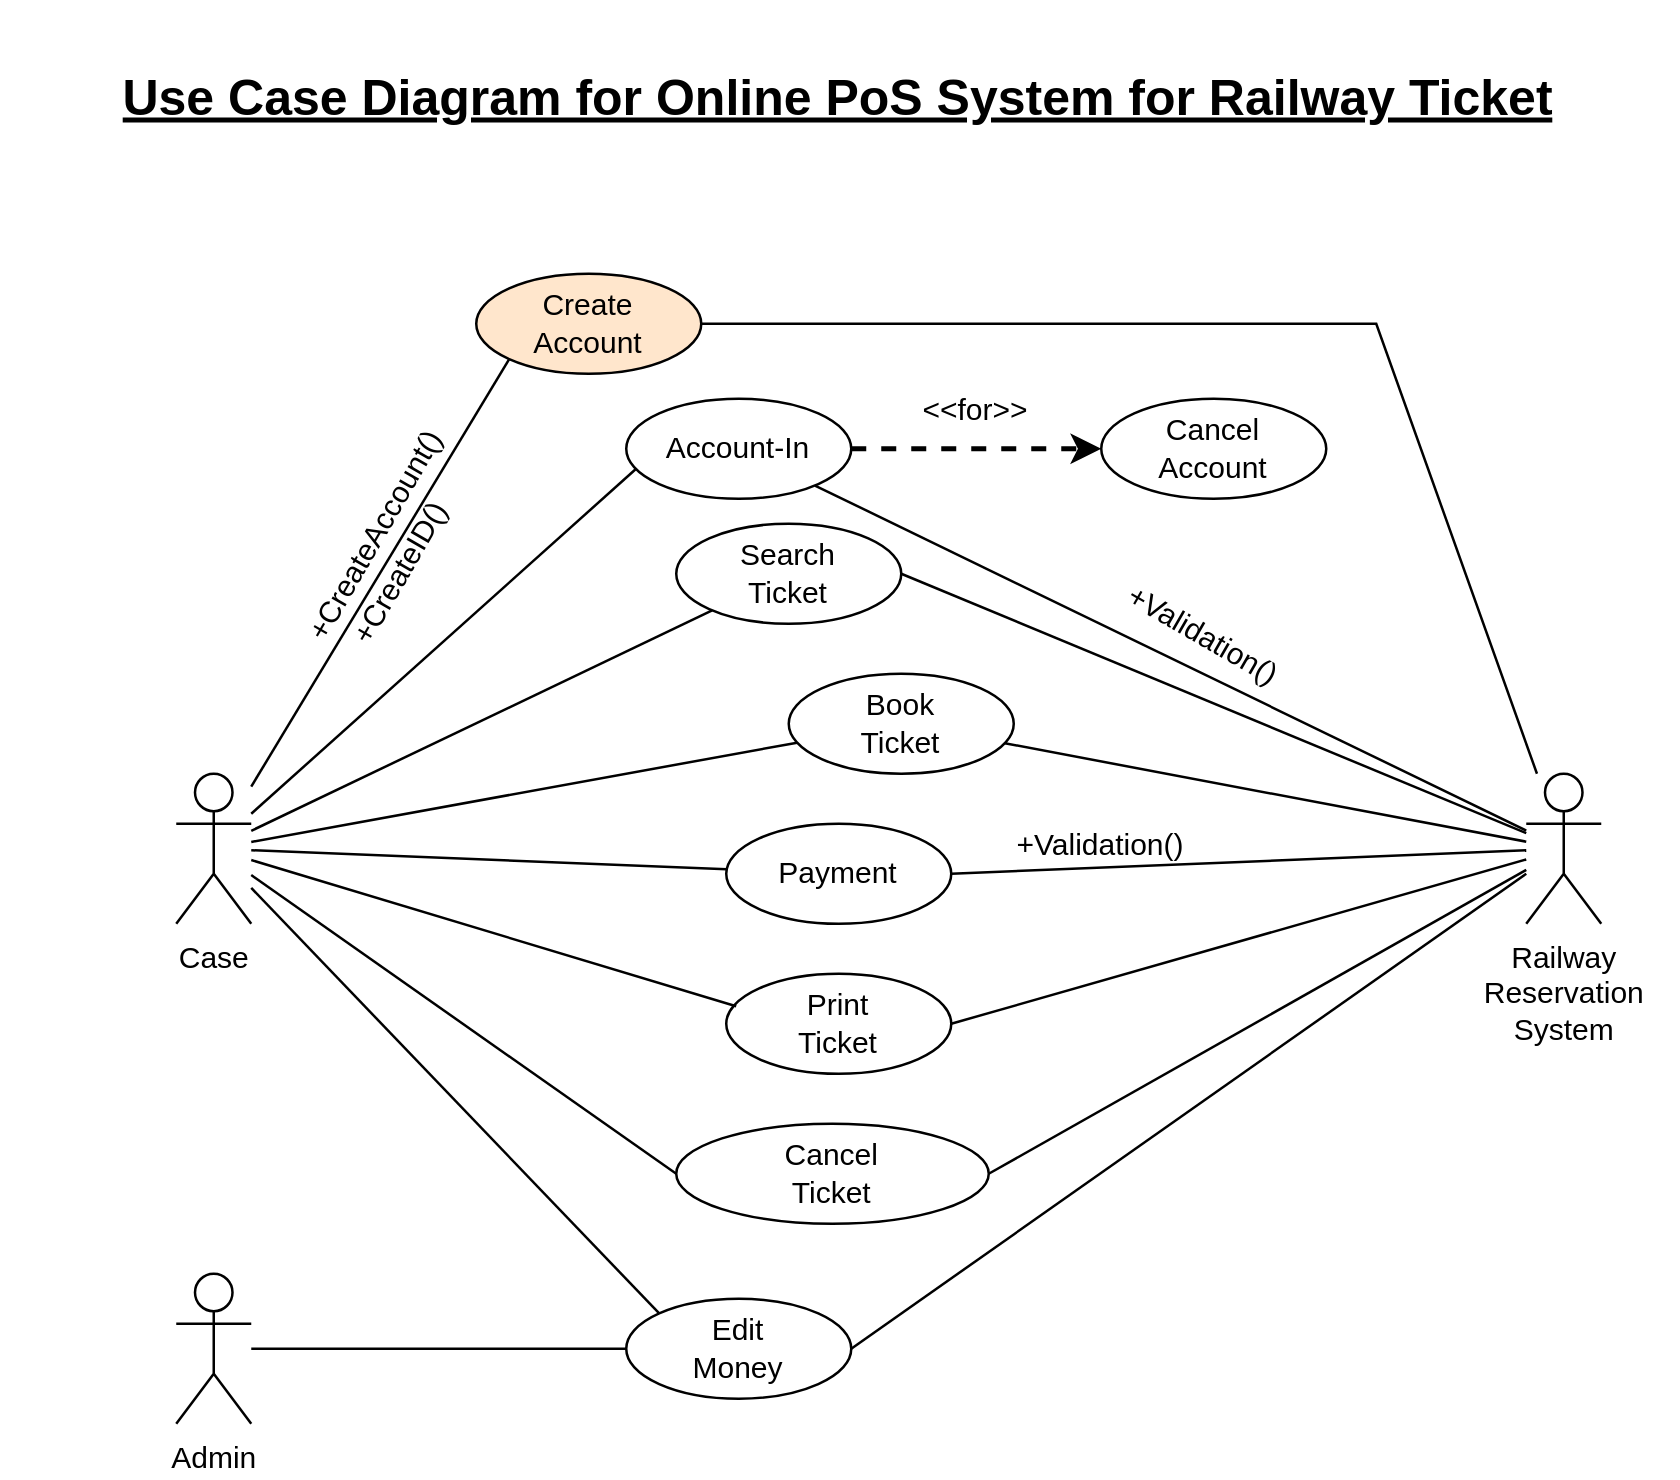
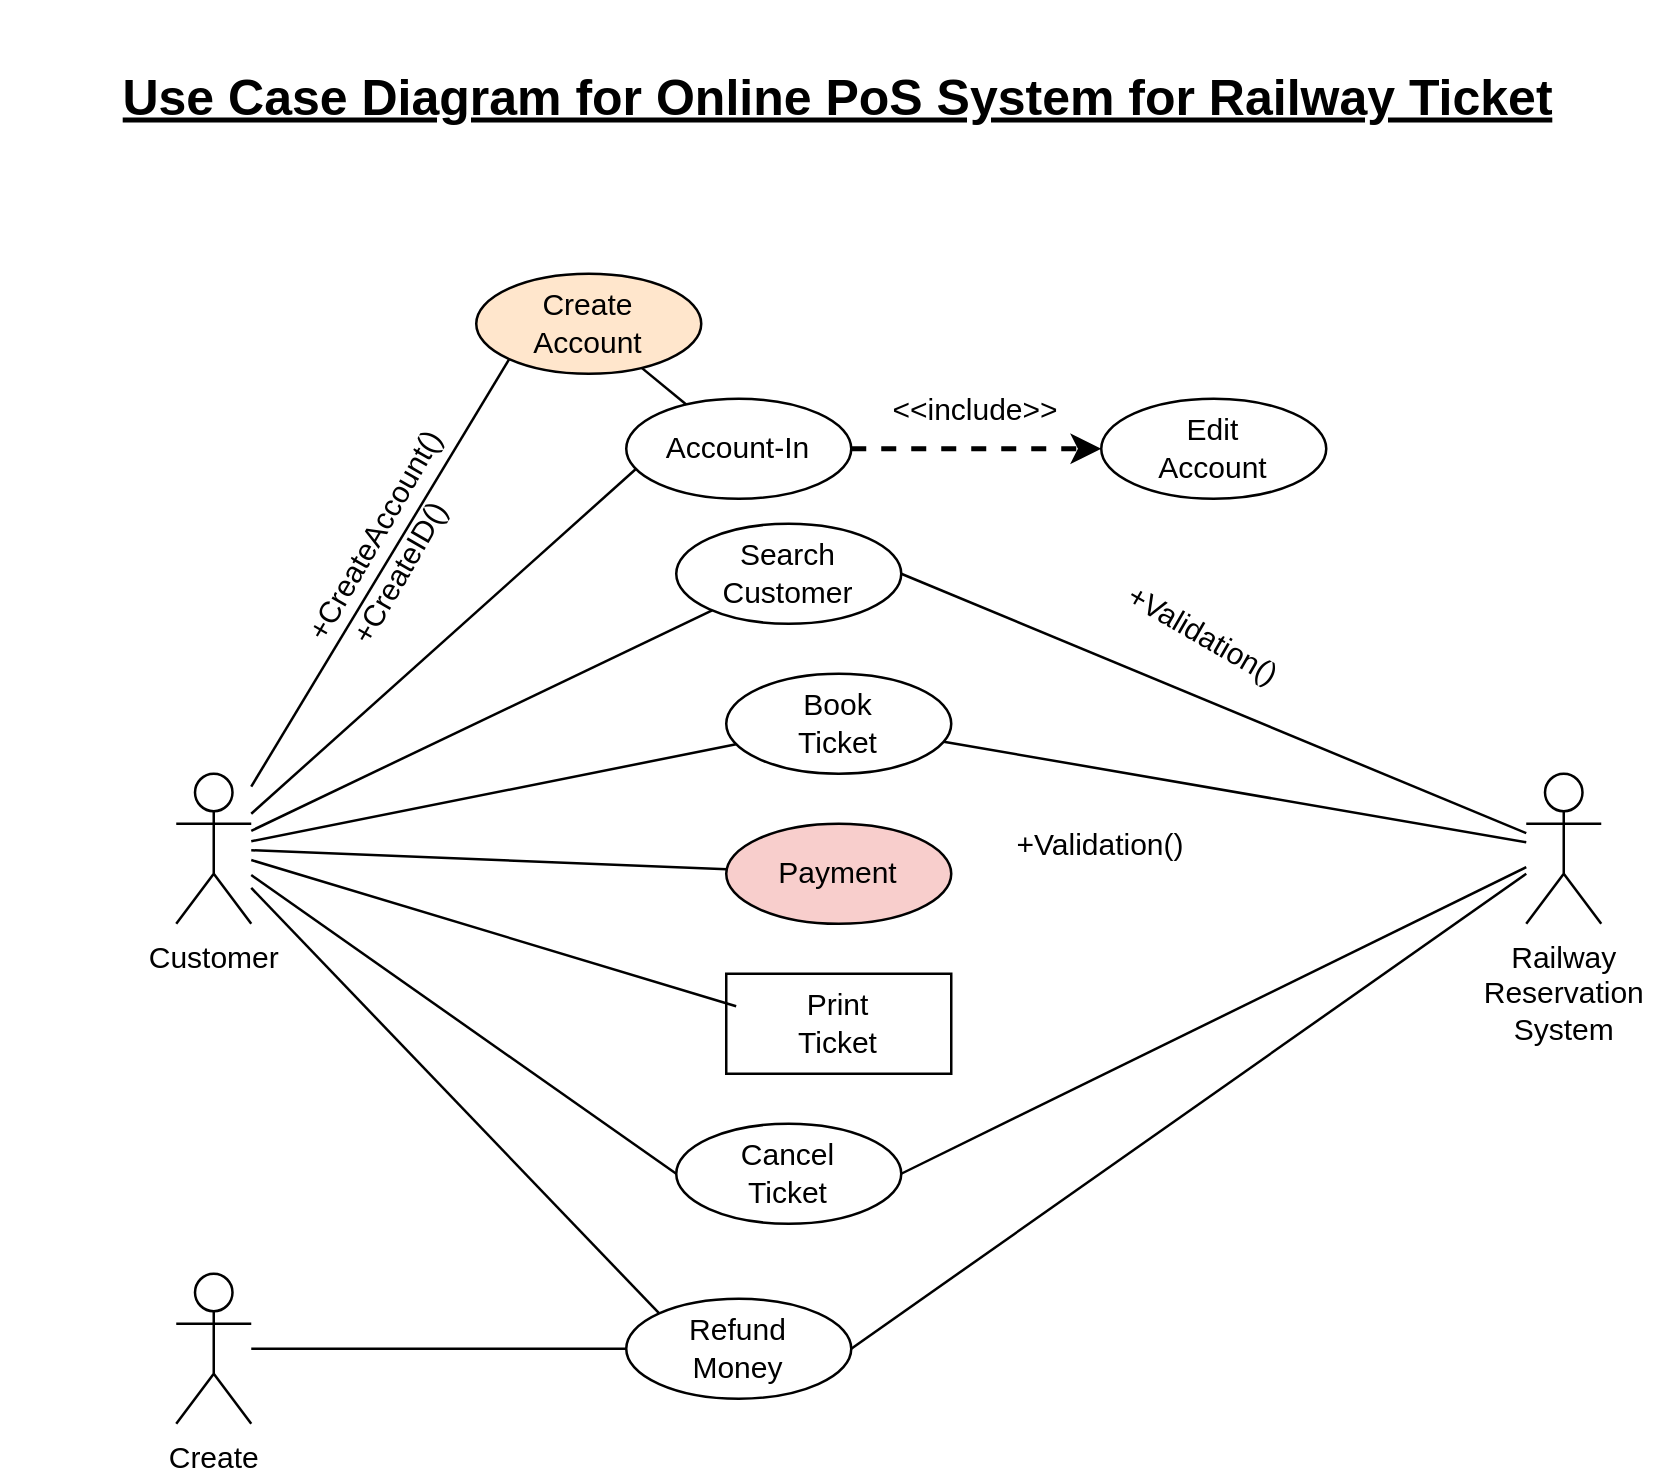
(1277, 324) -> none
(976, 411) -> (976, 411)
(1214, 449) -> (1214, 449)
(789, 574) -> (789, 574)
(1161, 653) -> (664, 387)
(901, 724) -> (839, 724)
(1238, 862) -> none
(839, 874) -> (839, 874)
(1239, 942) -> none
(215, 959) -> (215, 959)
(839, 1024) -> (839, 1024)
(833, 1174) -> (789, 1174)
(739, 1349) -> (739, 1349)
(215, 1459) -> (215, 1459)
